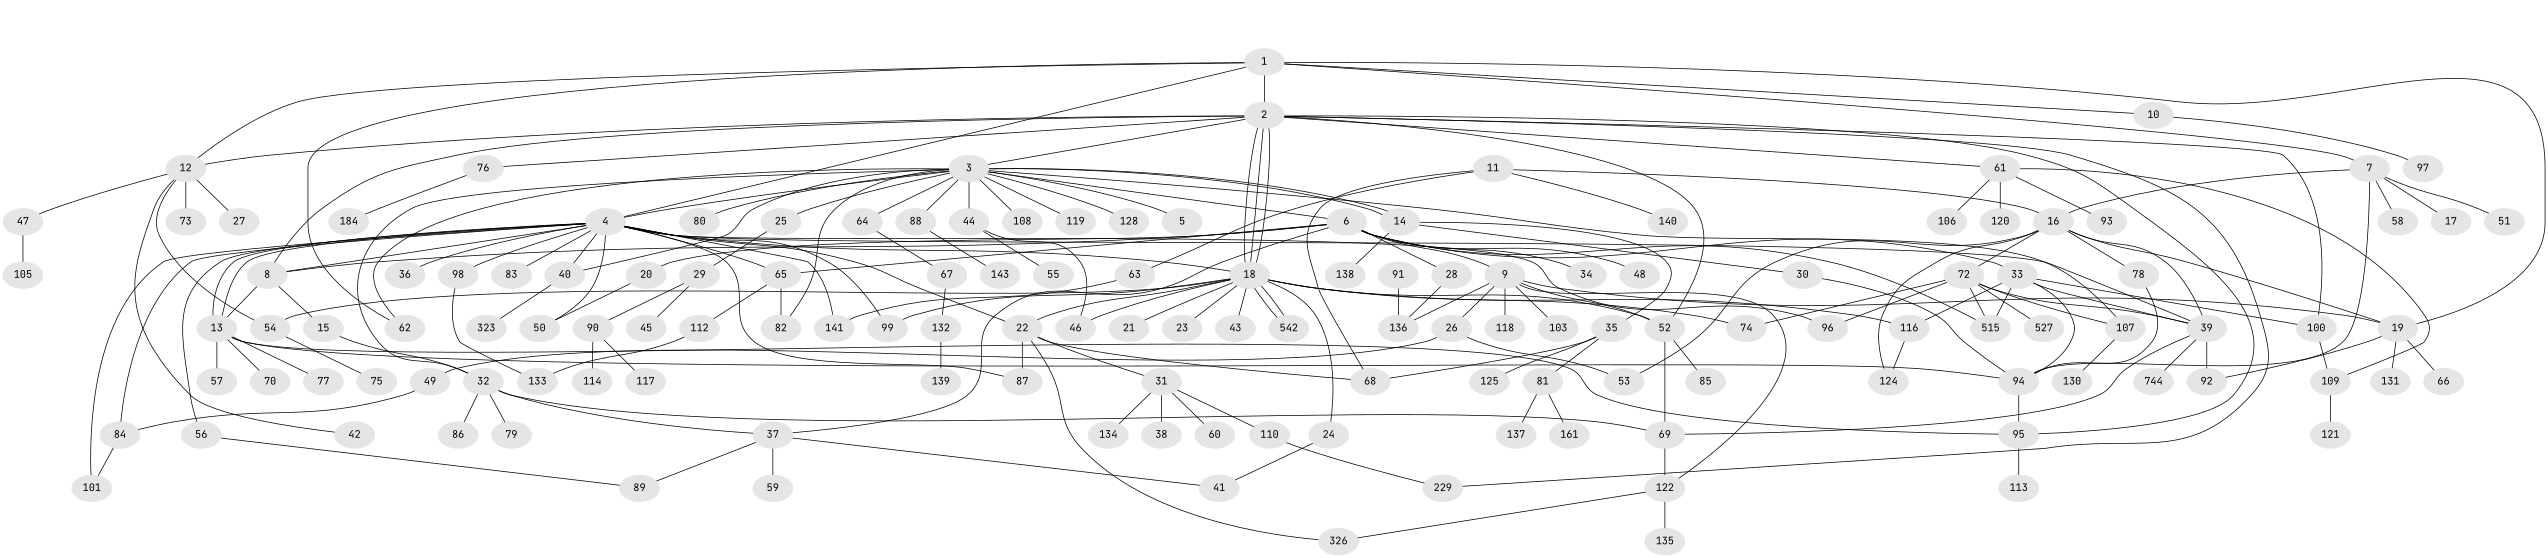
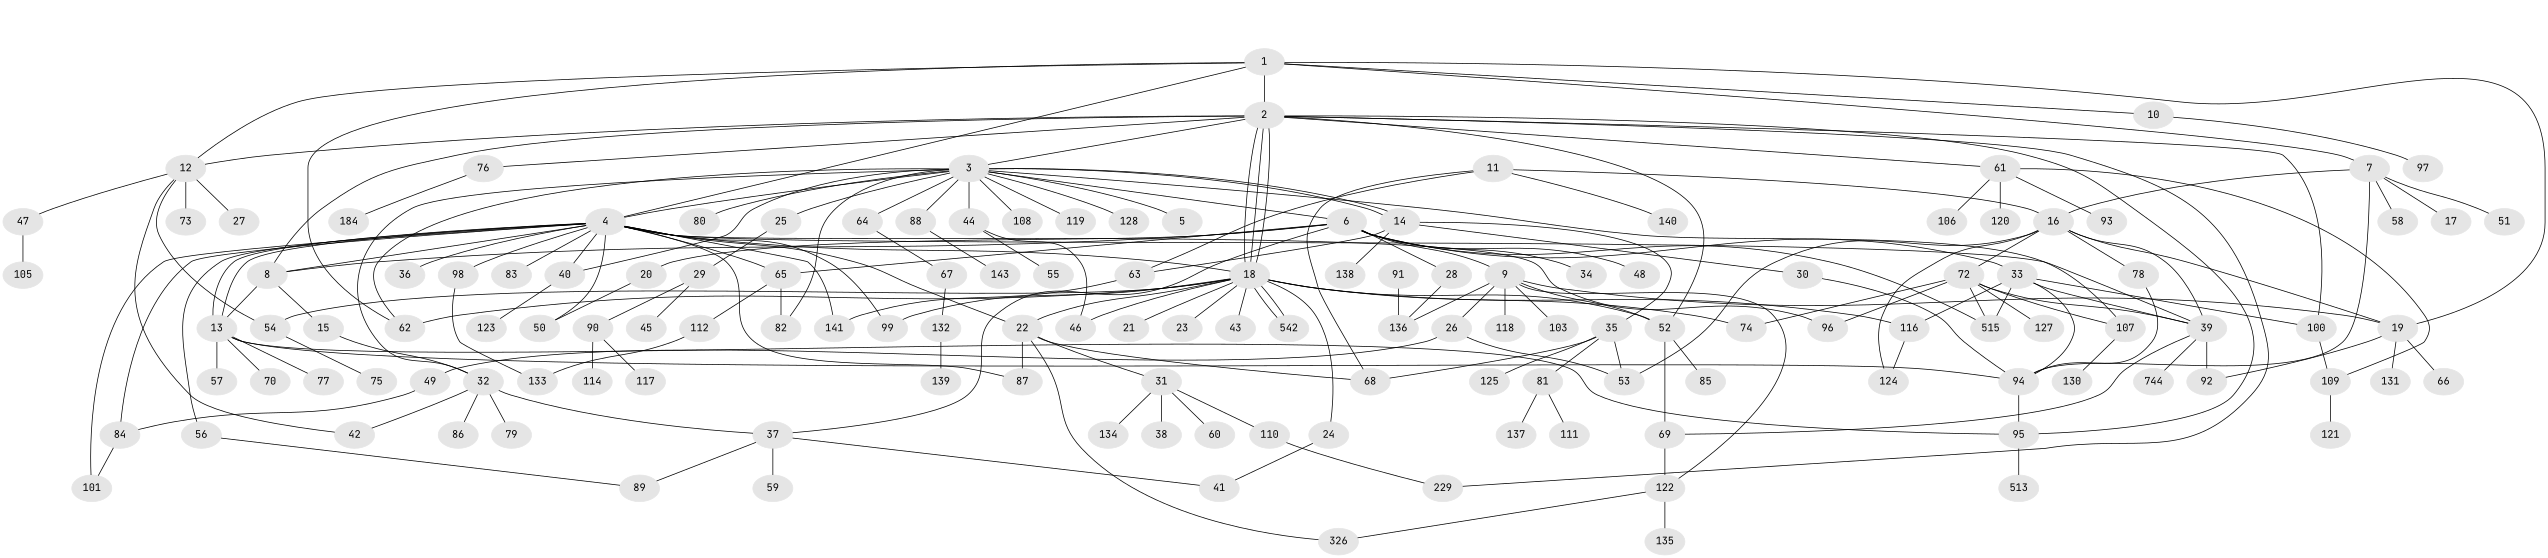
none -> (1270, 254)
none -> (847, 298)
(486, 328) -> (486, 328)
(2044, 328) -> (2044, 328)
none -> (1618, 355)
(1072, 419) -> (420, 410)
(1569, 435) -> (1569, 435)
(2019, 488) -> (2019, 488)
